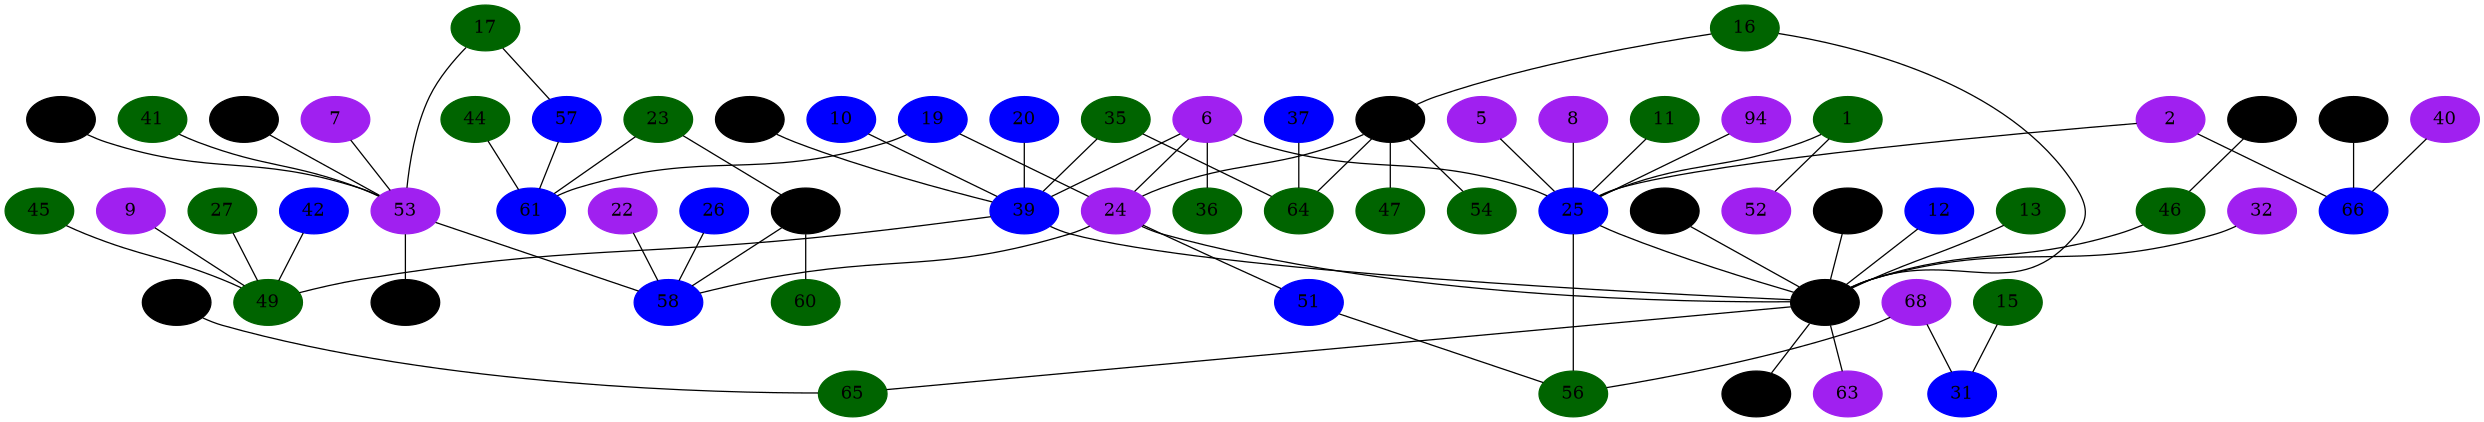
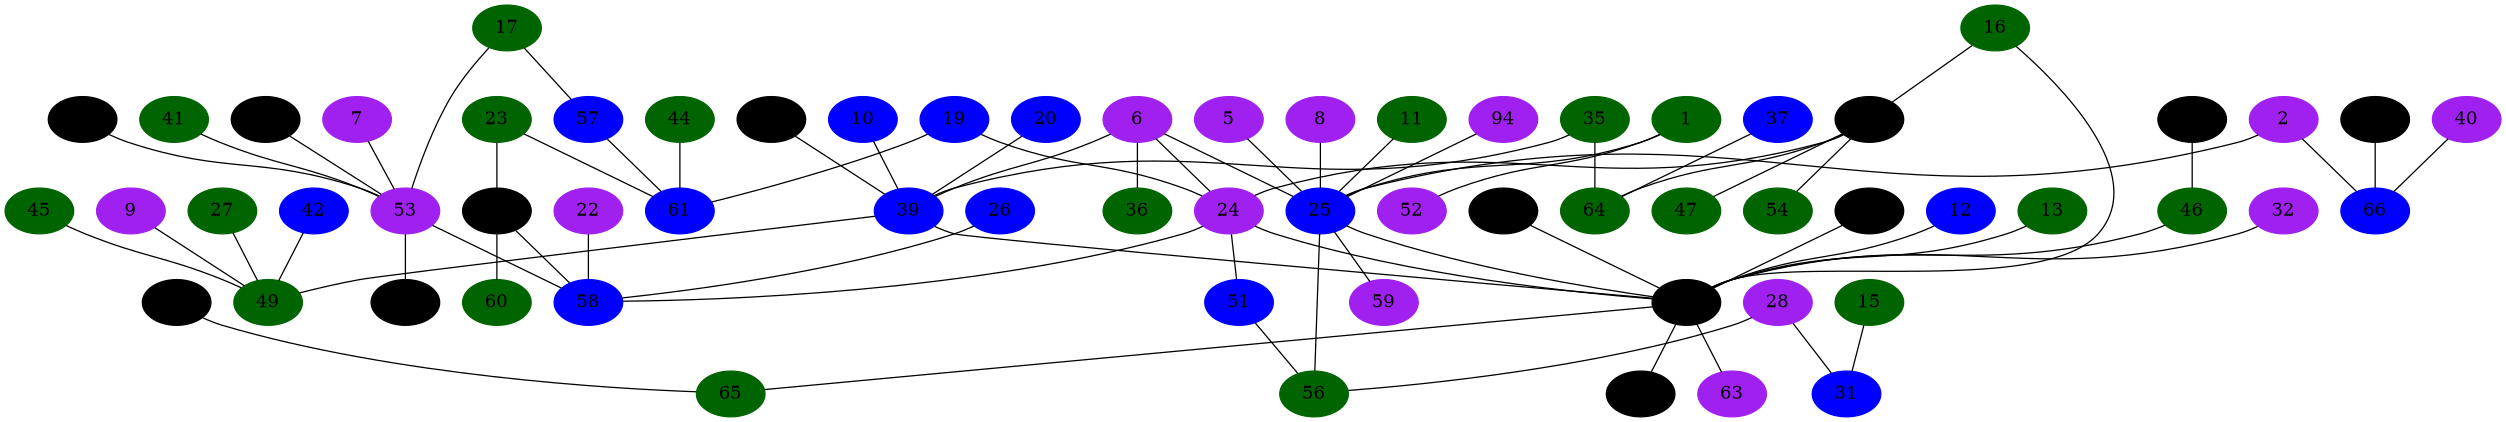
none -> (1384, 302)
(1916, 302) -> (1778, 302)
